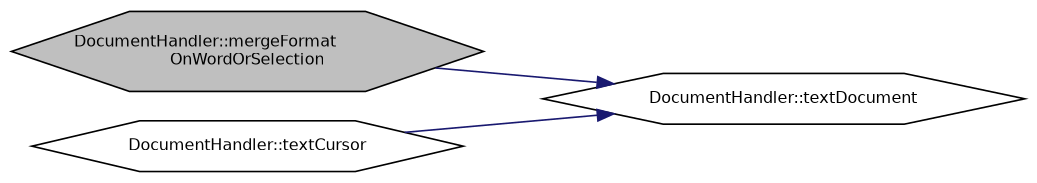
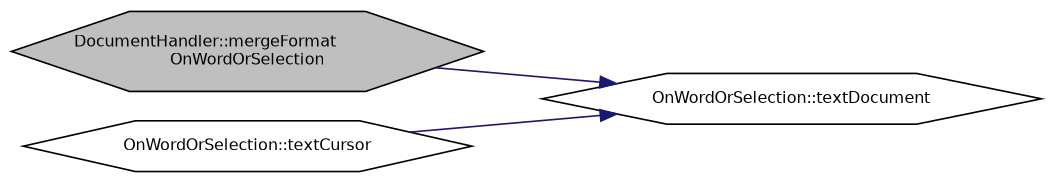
(784, 99) -> (792, 99)
(247, 146) -> (247, 146)
